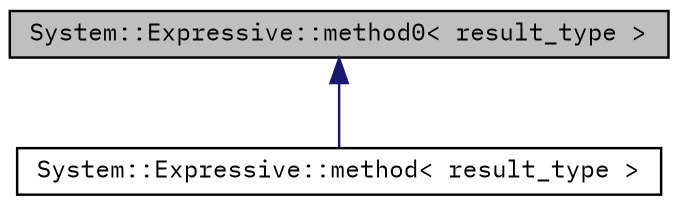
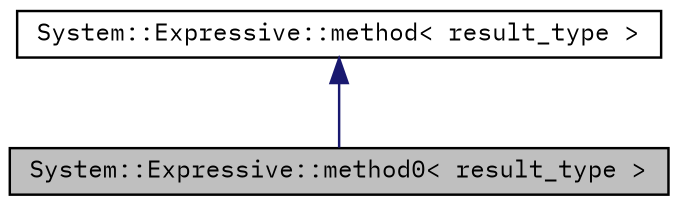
(339, 116) -> (339, 116)
